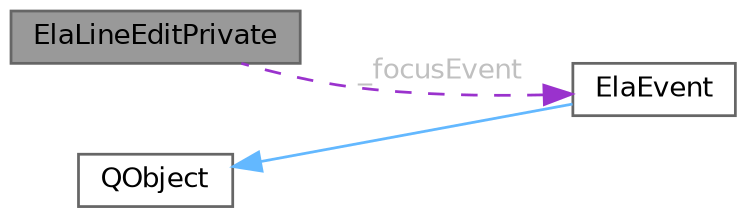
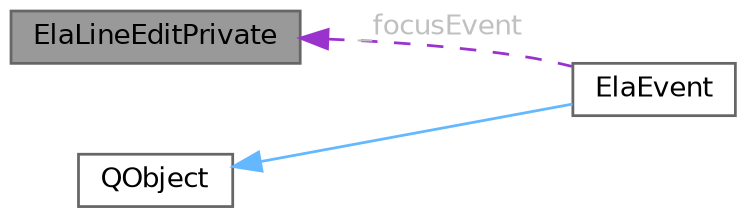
(391, 91) -> (451, 47)
